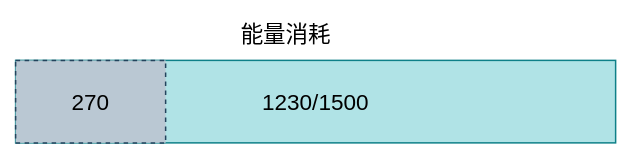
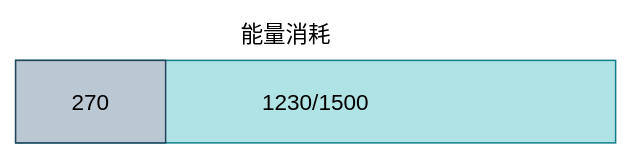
(90, 102) -> (90, 102)
